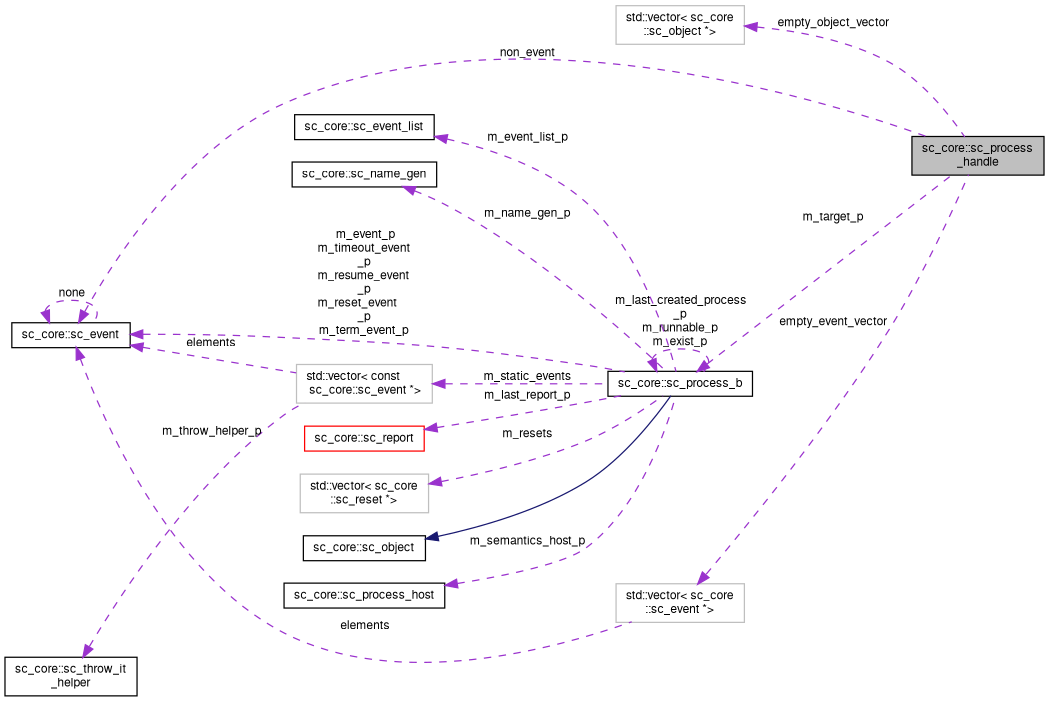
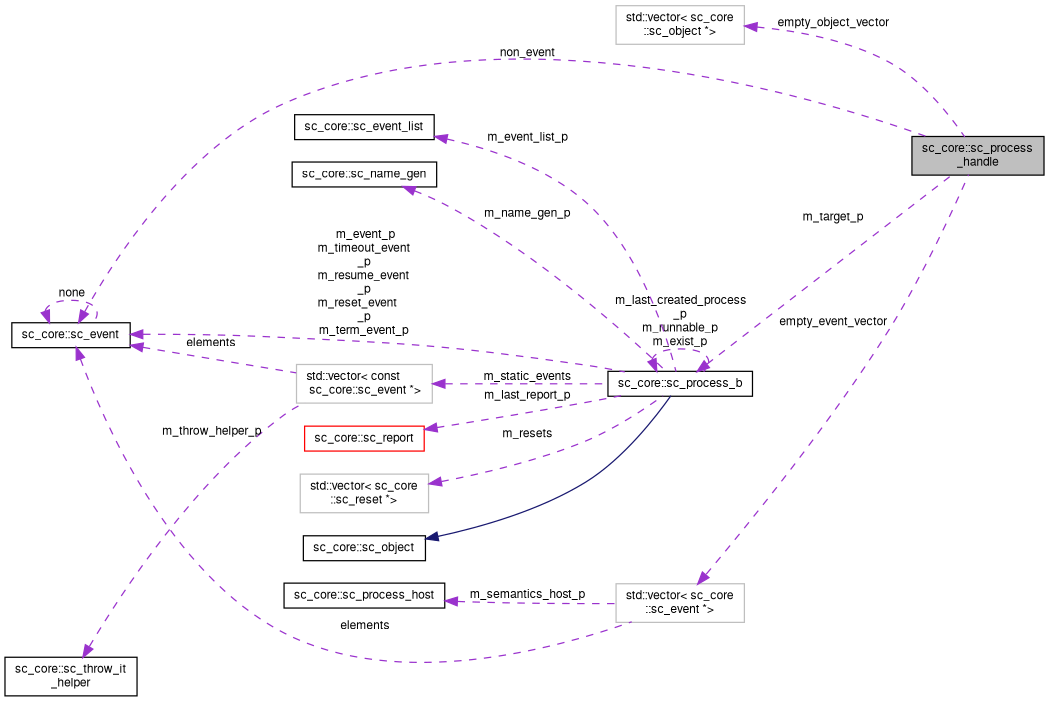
(603, 533) -> (537, 603)
